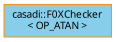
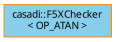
(58, 21) -> (58, 21)
